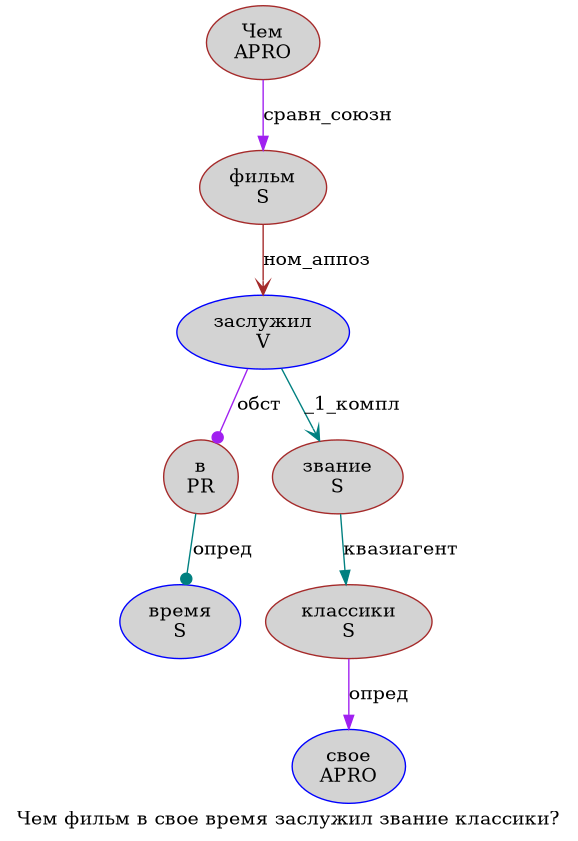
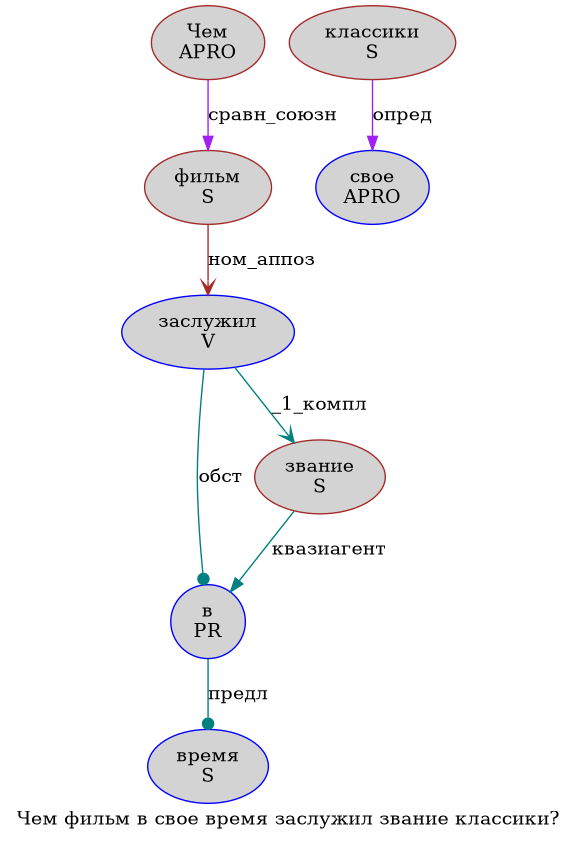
(234, 401) -> (197, 471)
(201, 477) -> (208, 622)
(343, 542) -> (267, 546)
(222, 549) -> (238, 694)
